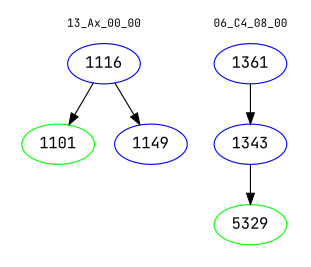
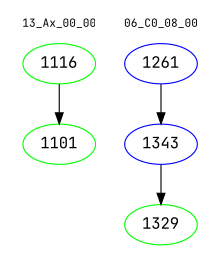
(251, 24) -> (162, 24)
(104, 64) -> (59, 64)
(250, 64) -> (161, 64)
(151, 144) -> none
(250, 225) -> (161, 225)
